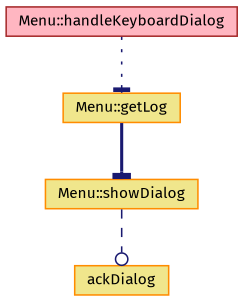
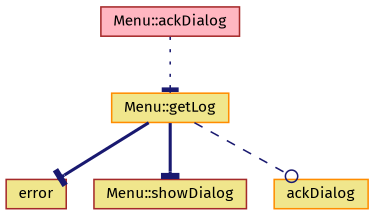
(122, 22) -> (170, 22)
none -> (36, 194)
(122, 194) -> (170, 194)
(122, 231) -> (240, 148)
